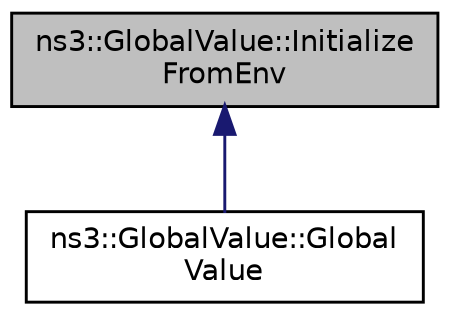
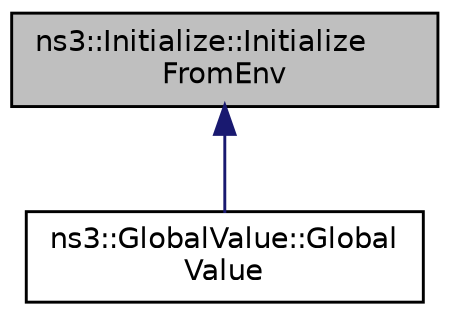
(225, 60) -> (225, 60)
